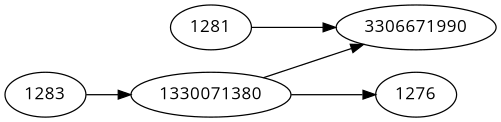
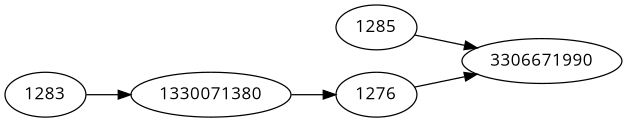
(211, 27) -> (376, 27)
(307, 63) -> (440, 82)
